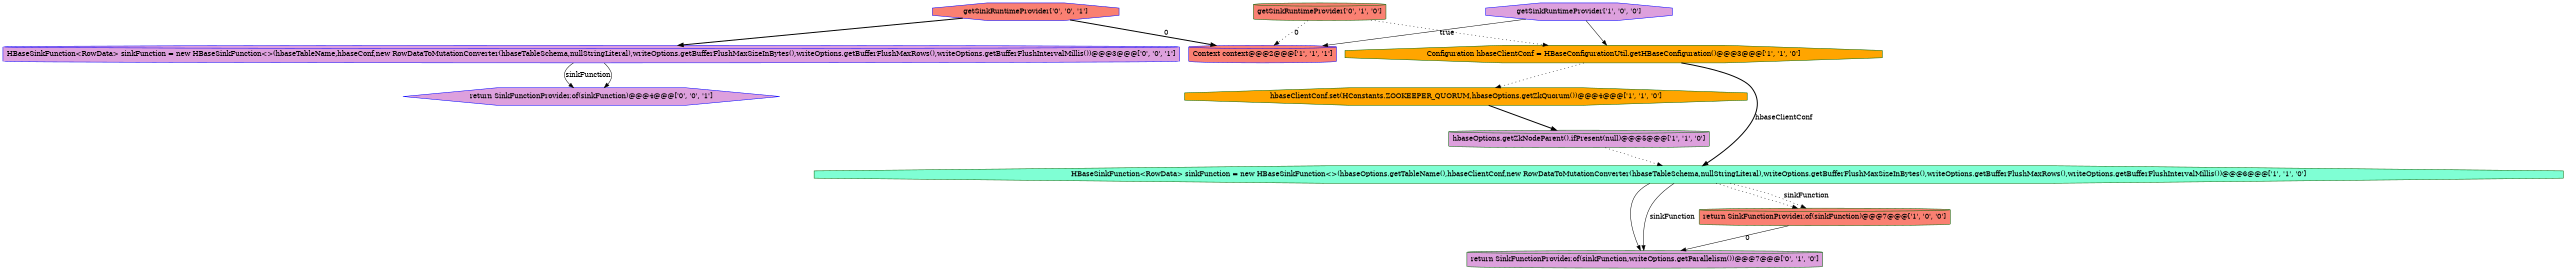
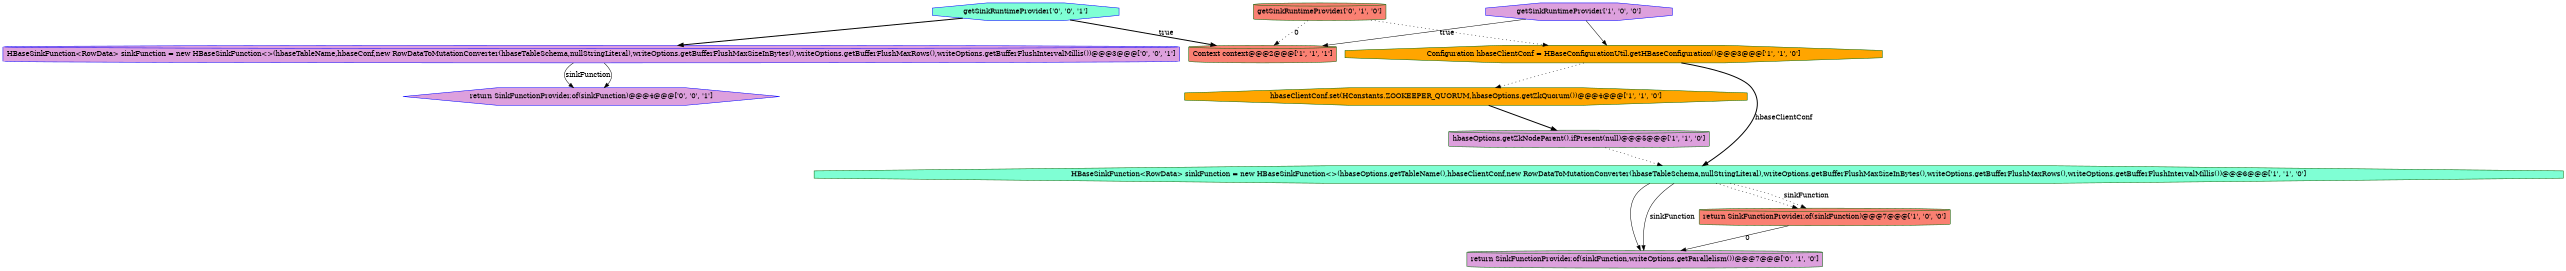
(1026, 12) -> (1026, 12)
(1166, 33) -> (1166, 33)
(1263, 54) -> (1263, 54)
